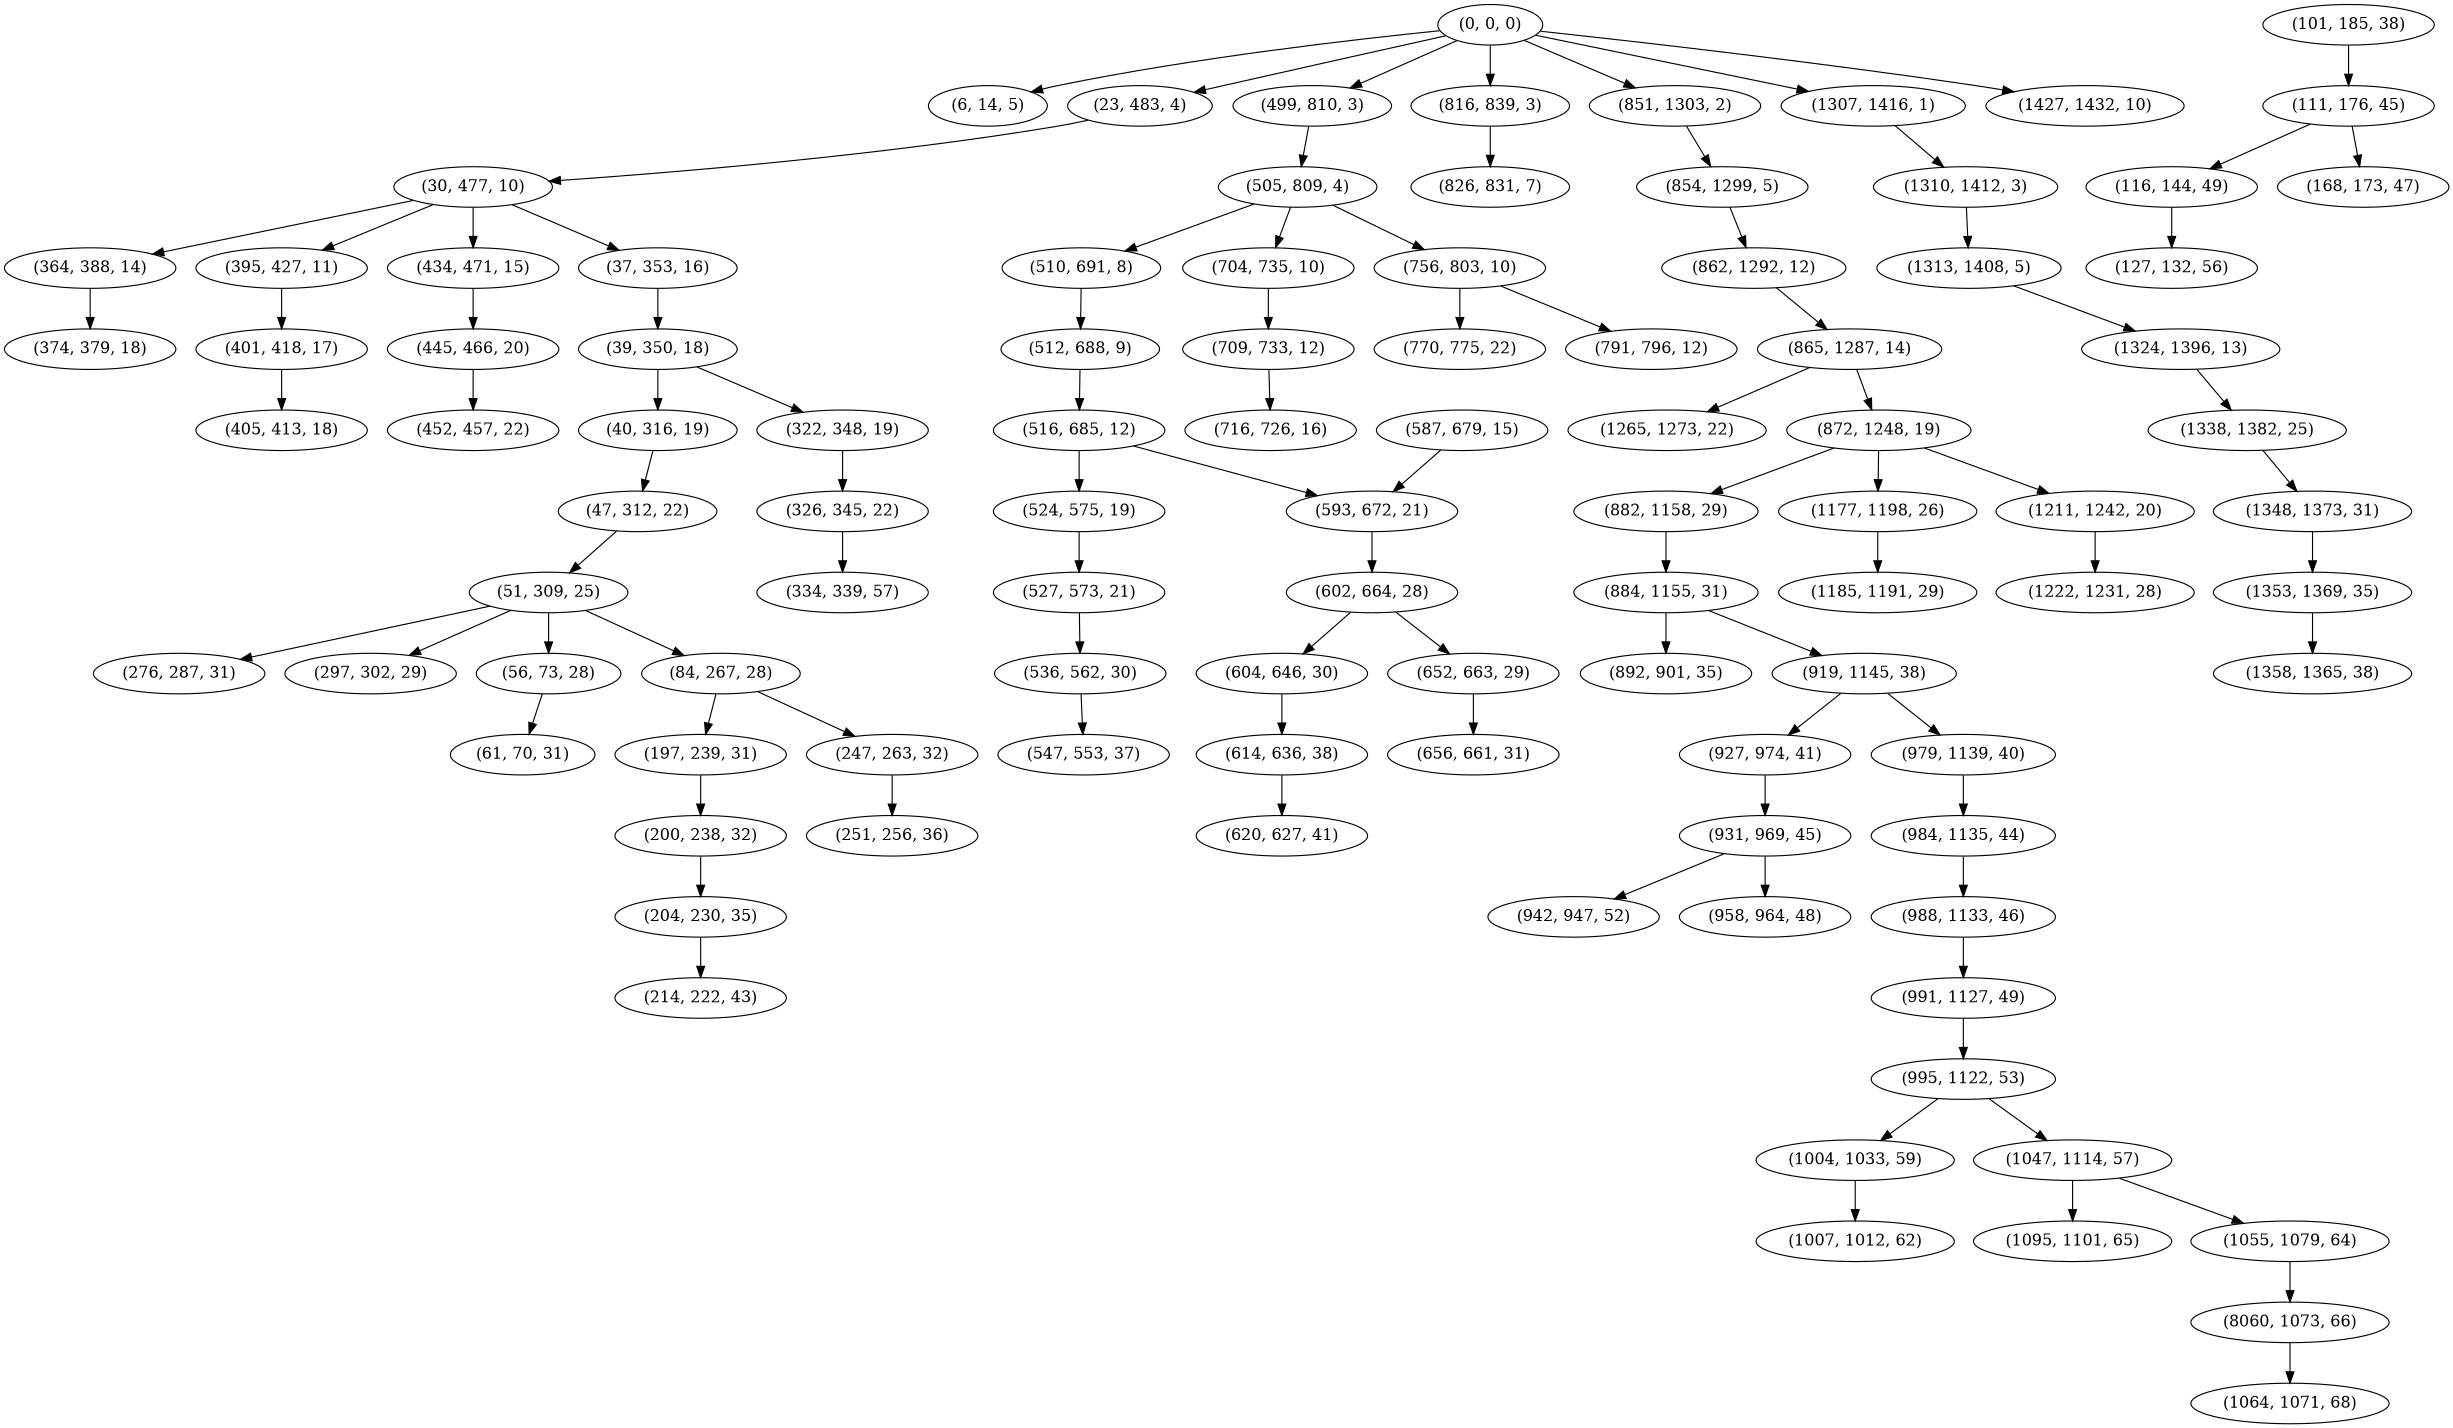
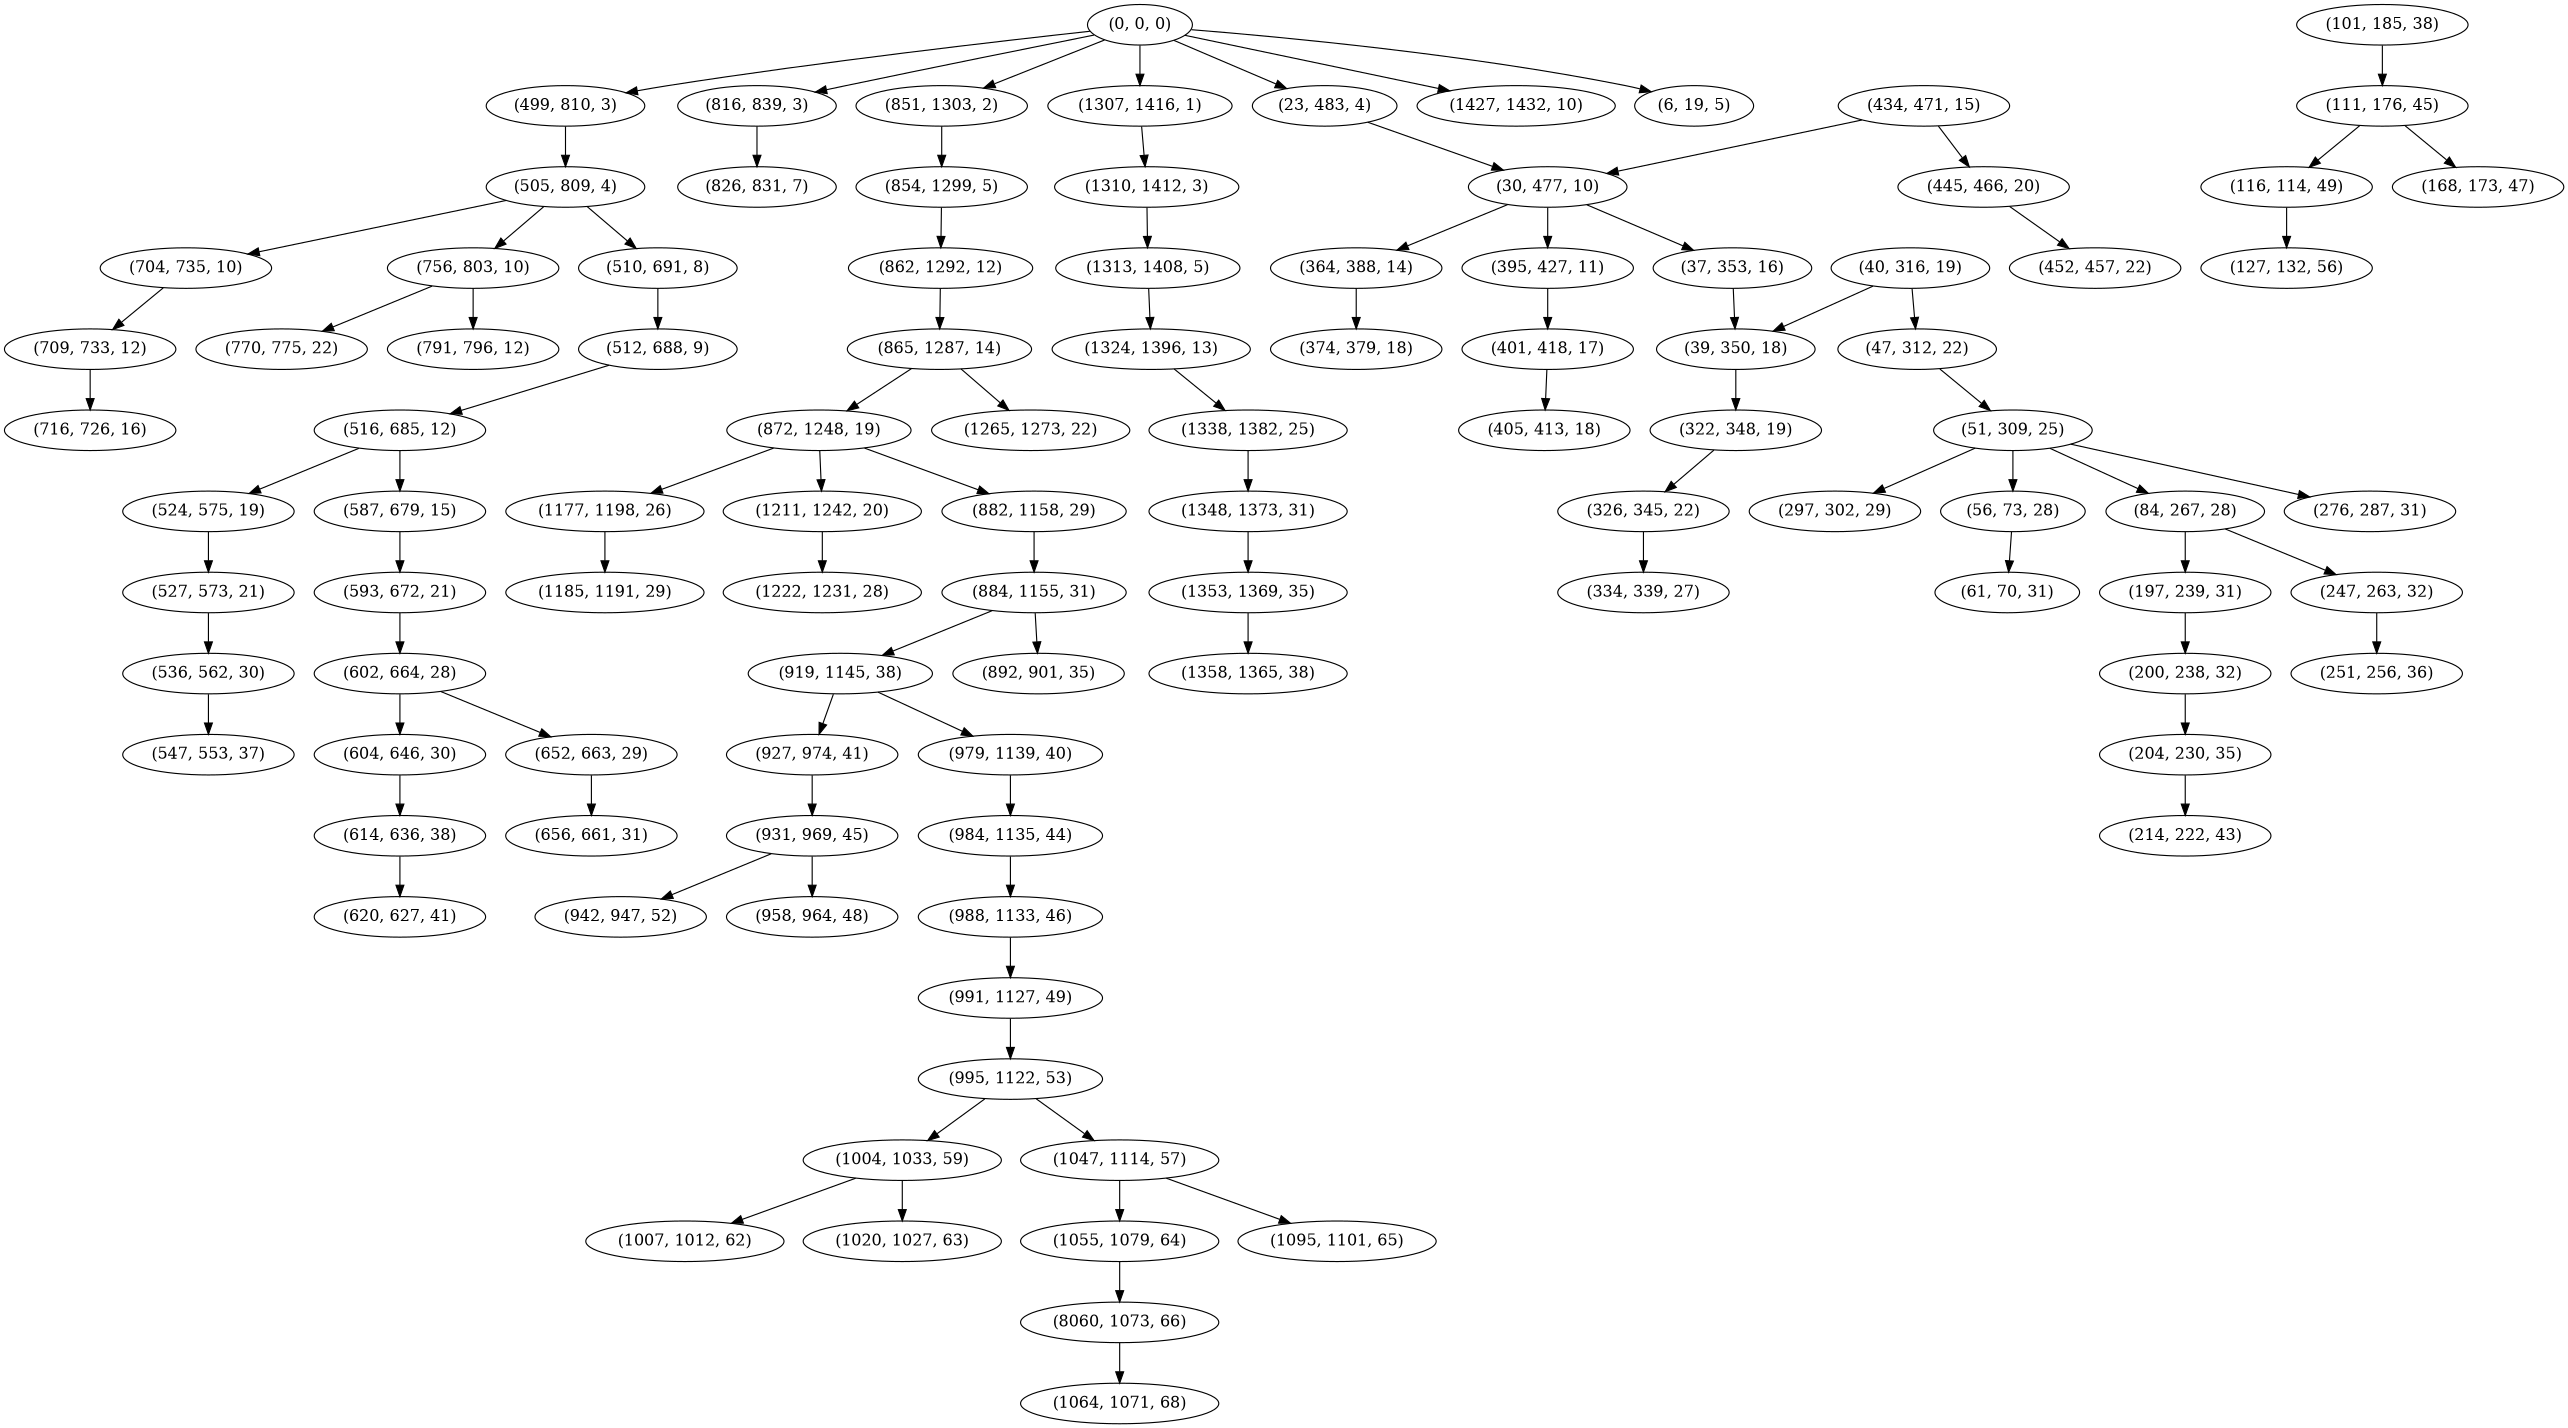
(988, 106) -> (1694, 106)
(2172, 187) -> (2287, 187)
(473, 222) -> (1740, 146)
(658, 384) -> (1828, 306)
(1220, 469) -> (400, 465)
(843, 592) -> (1643, 592)
none -> (902, 1241)
